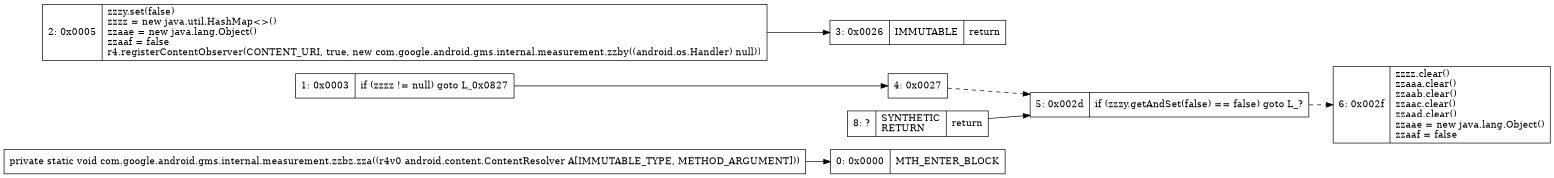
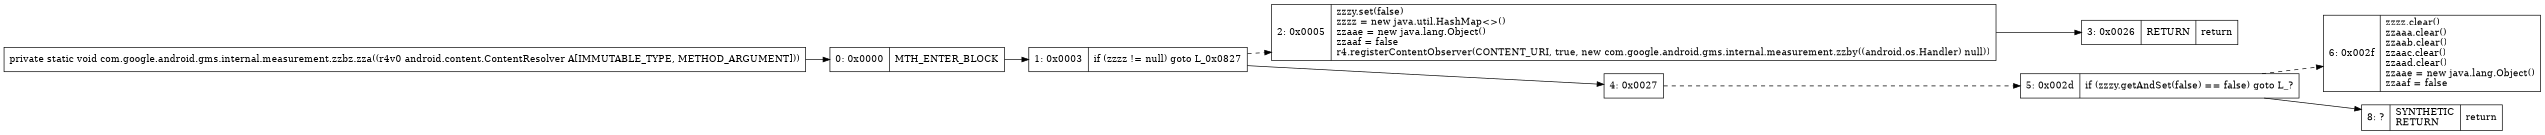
(927, 32) -> (2169, 32)
none -> (1256, 53)
none -> (1013, 60)
(1006, 117) -> (2309, 103)
